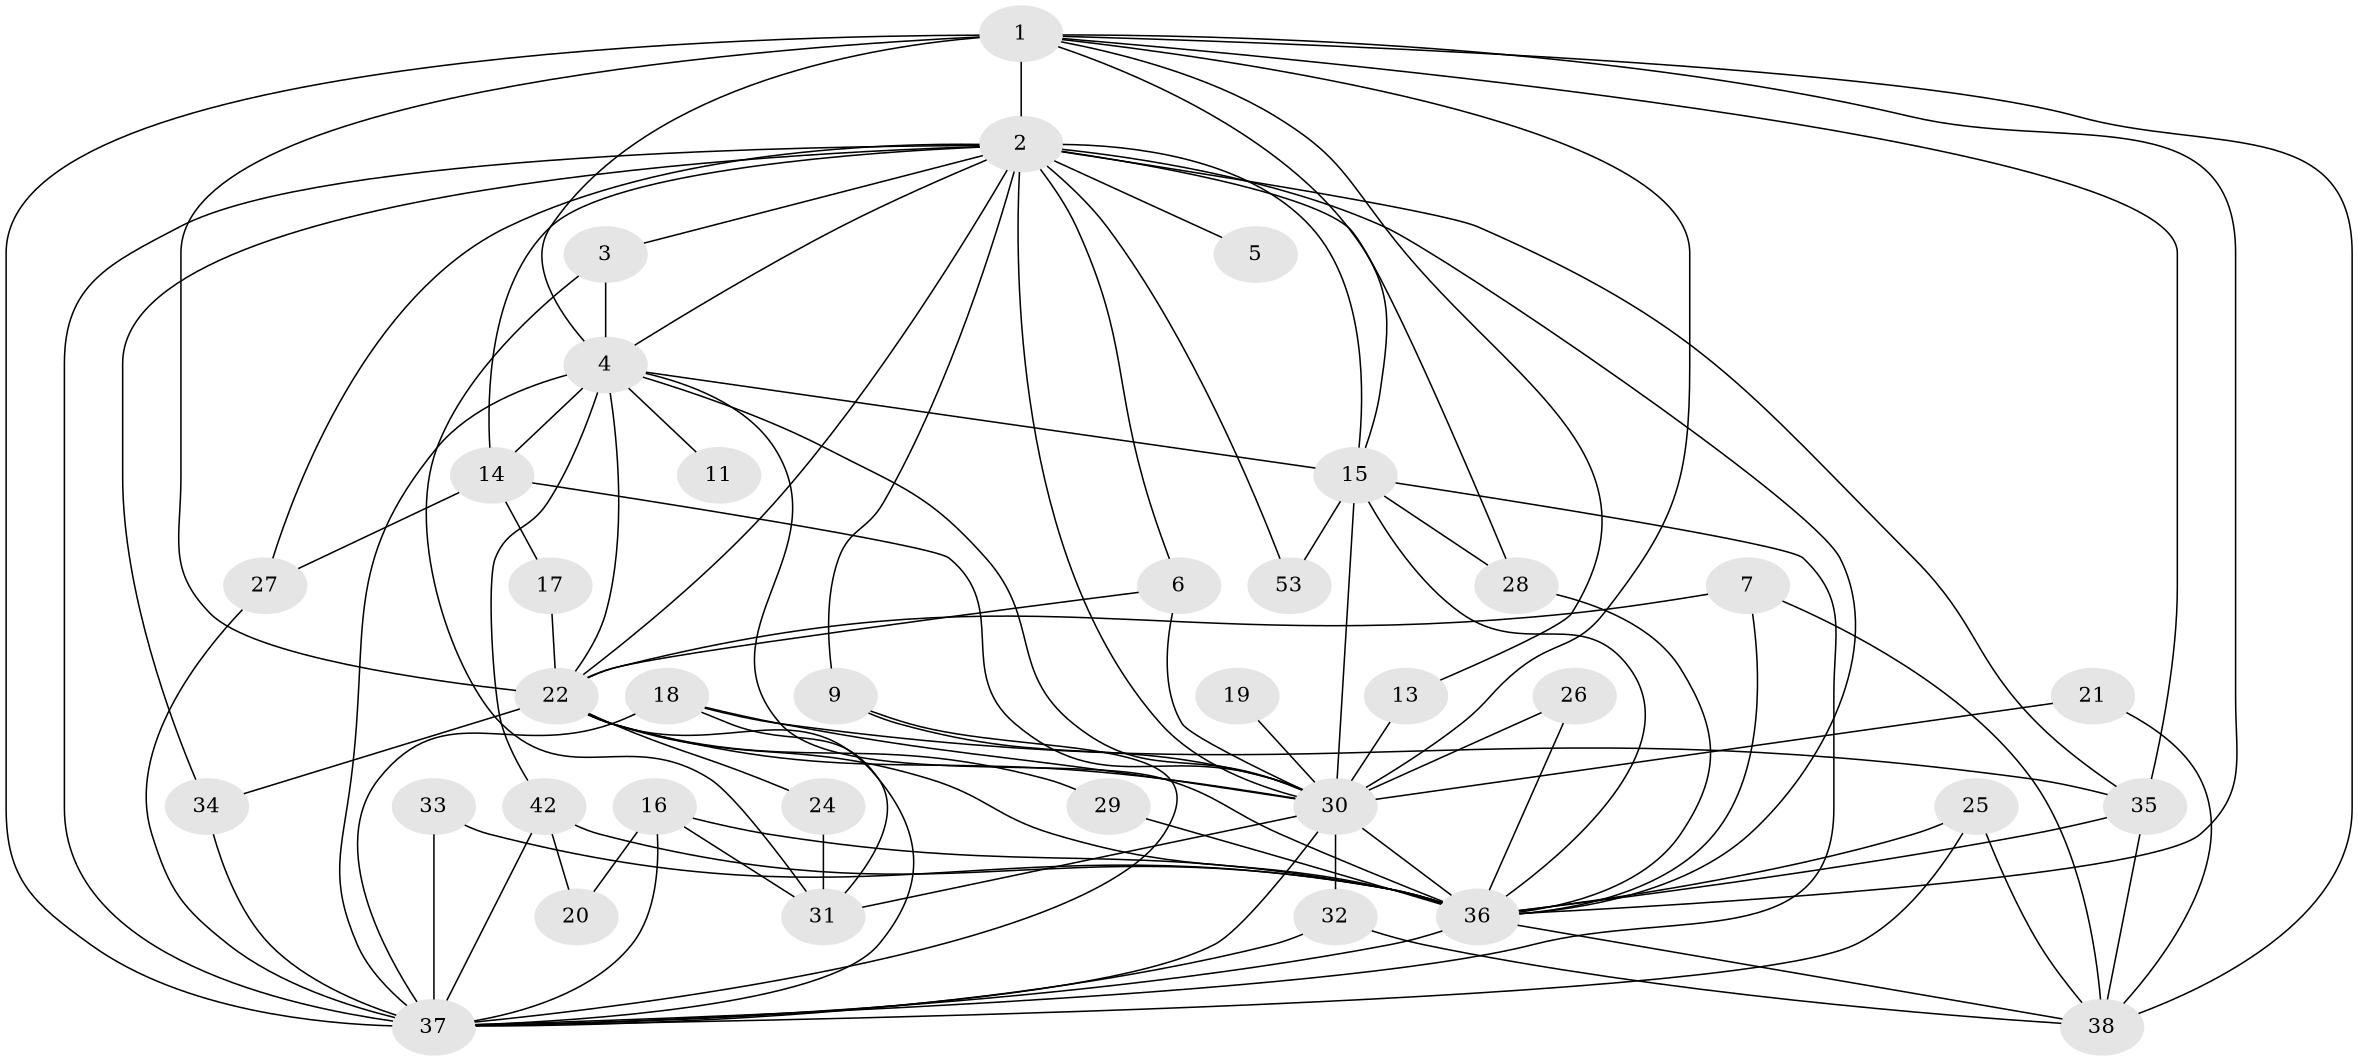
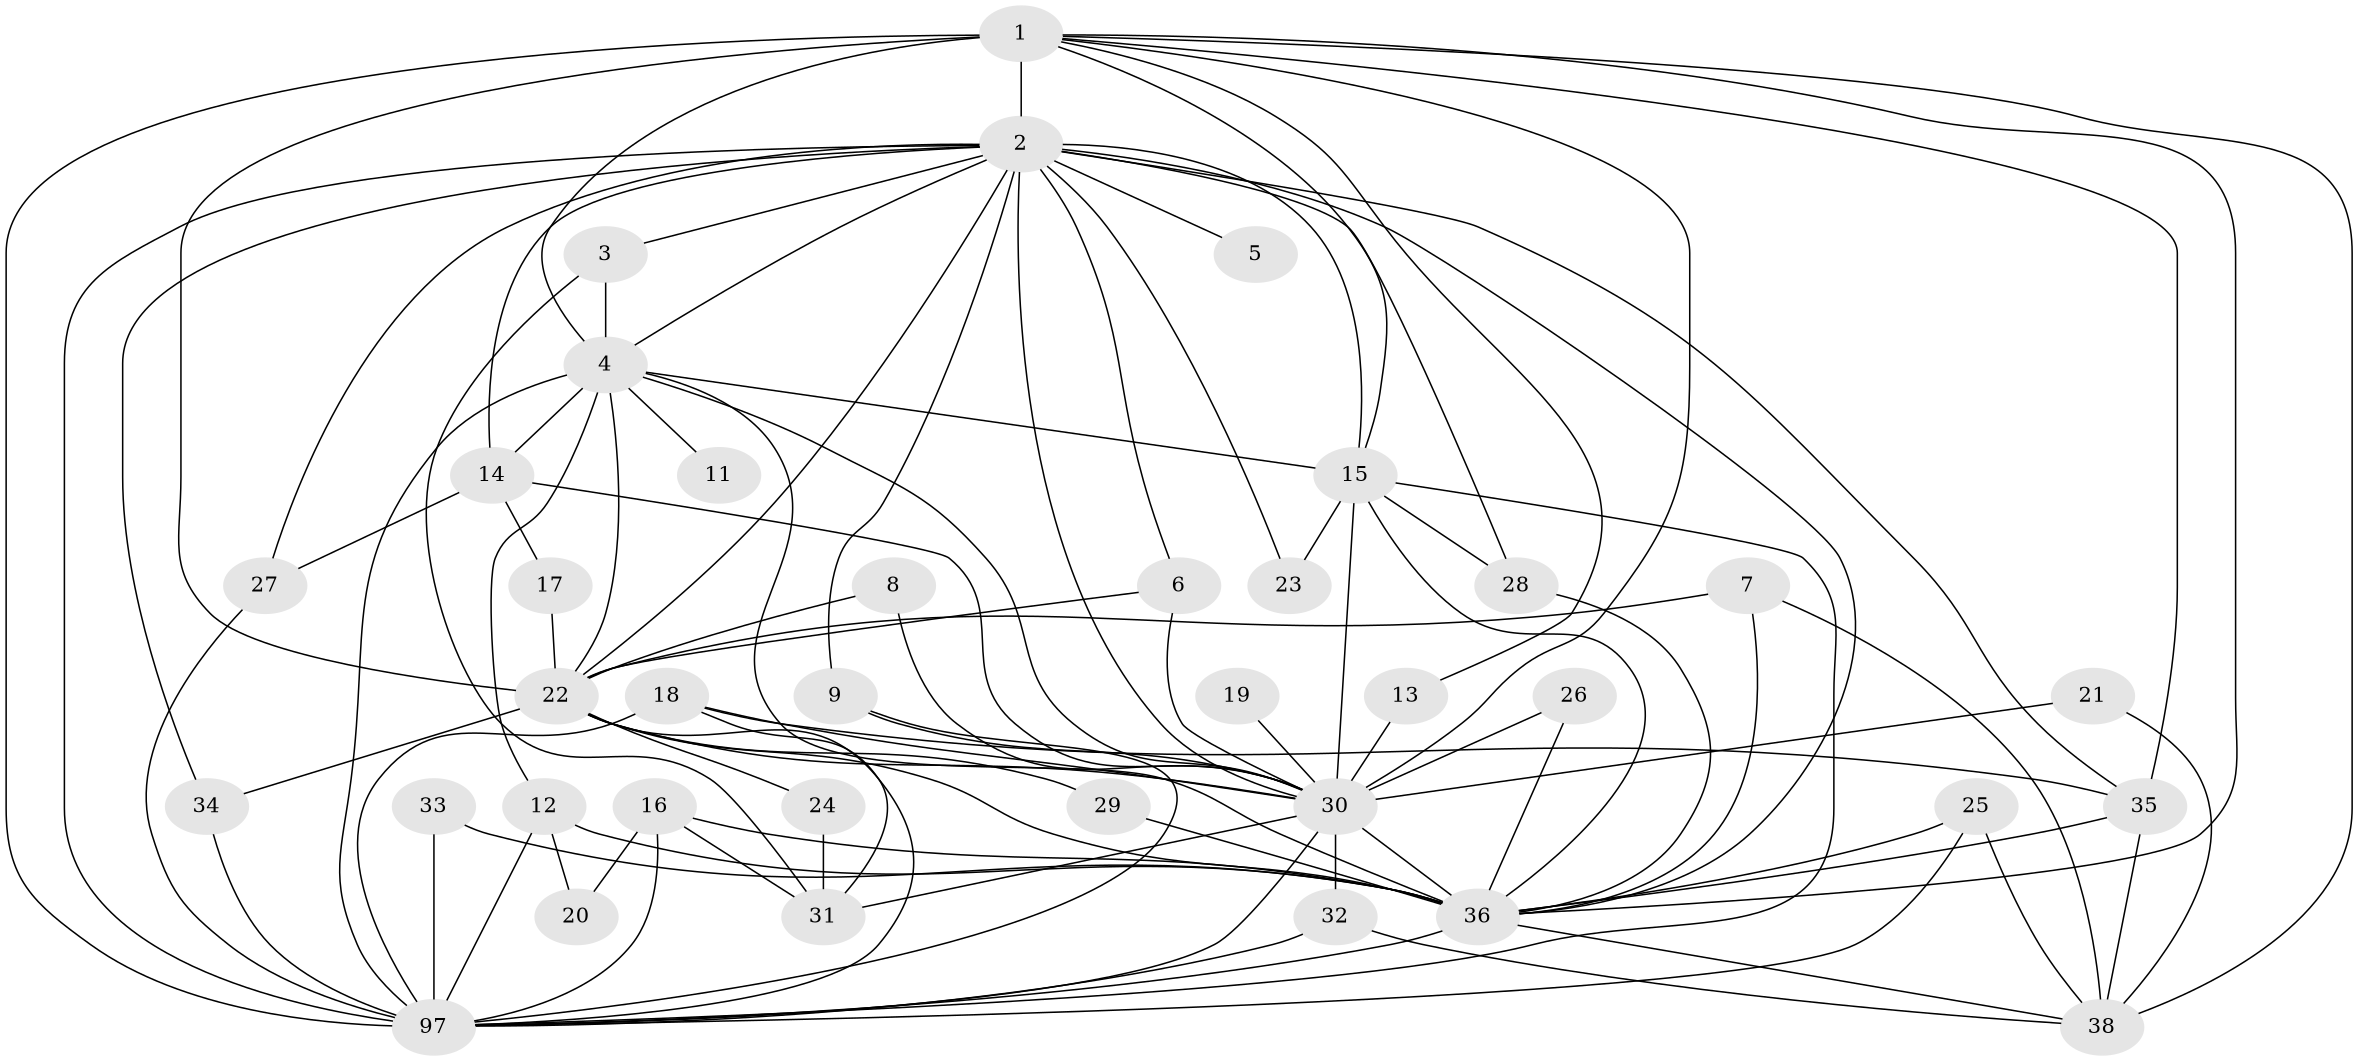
none -> (894, 586)
(1290, 586) -> (1290, 586)
(544, 807) -> (544, 807)
(434, 1027) -> (434, 1027)
